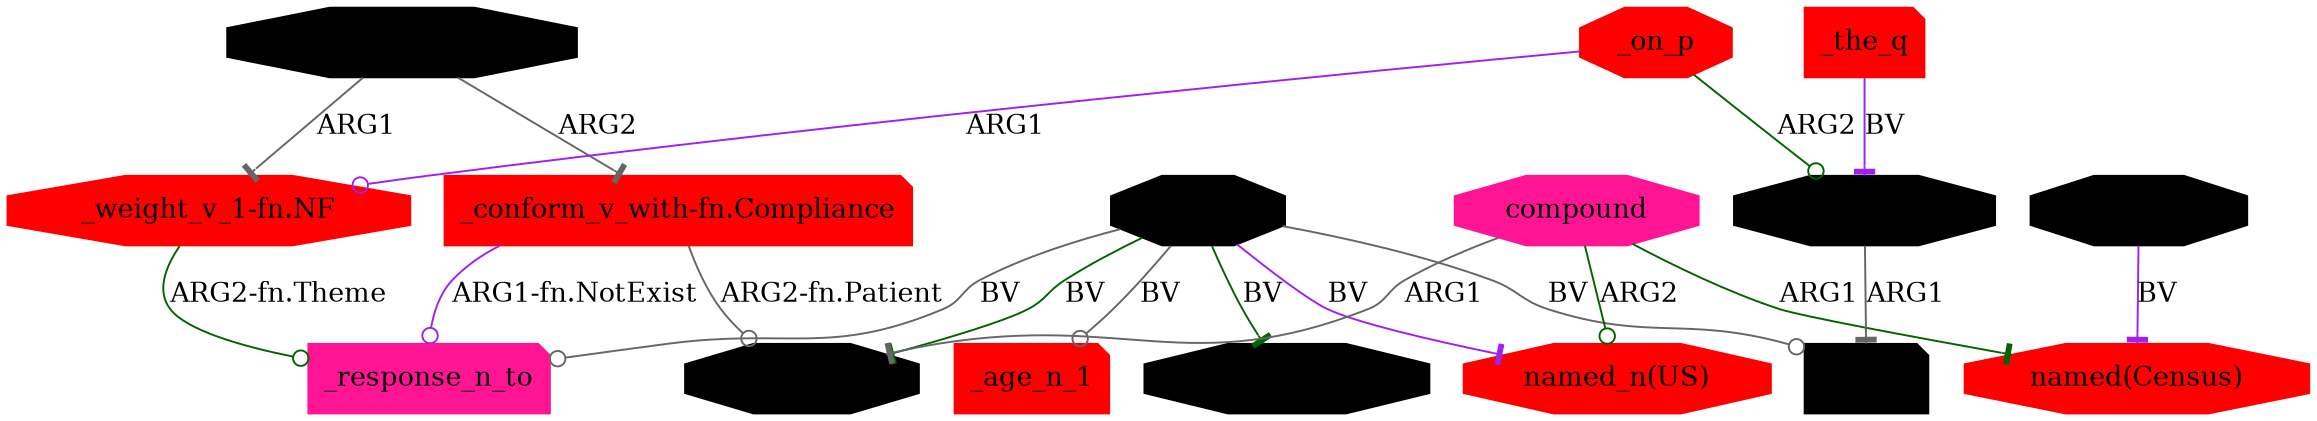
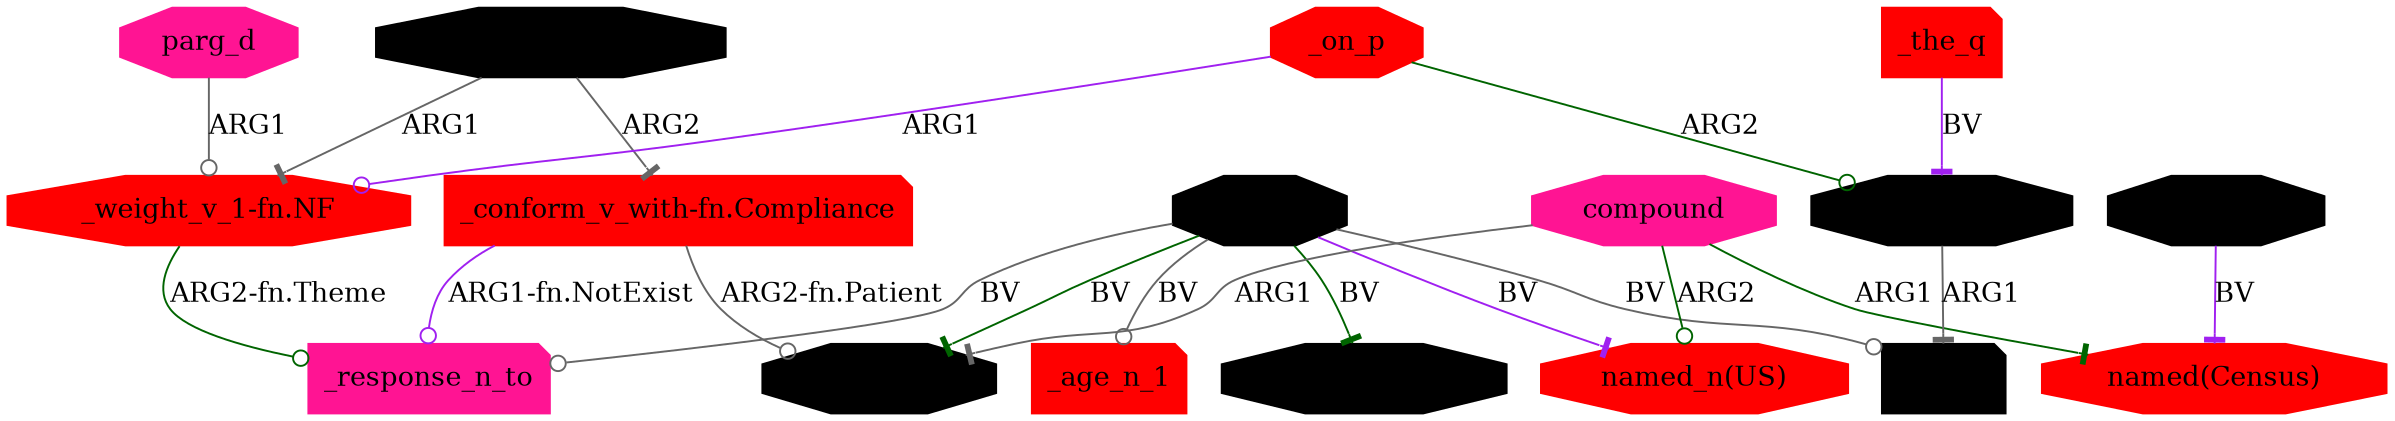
none -> (209, 43)
